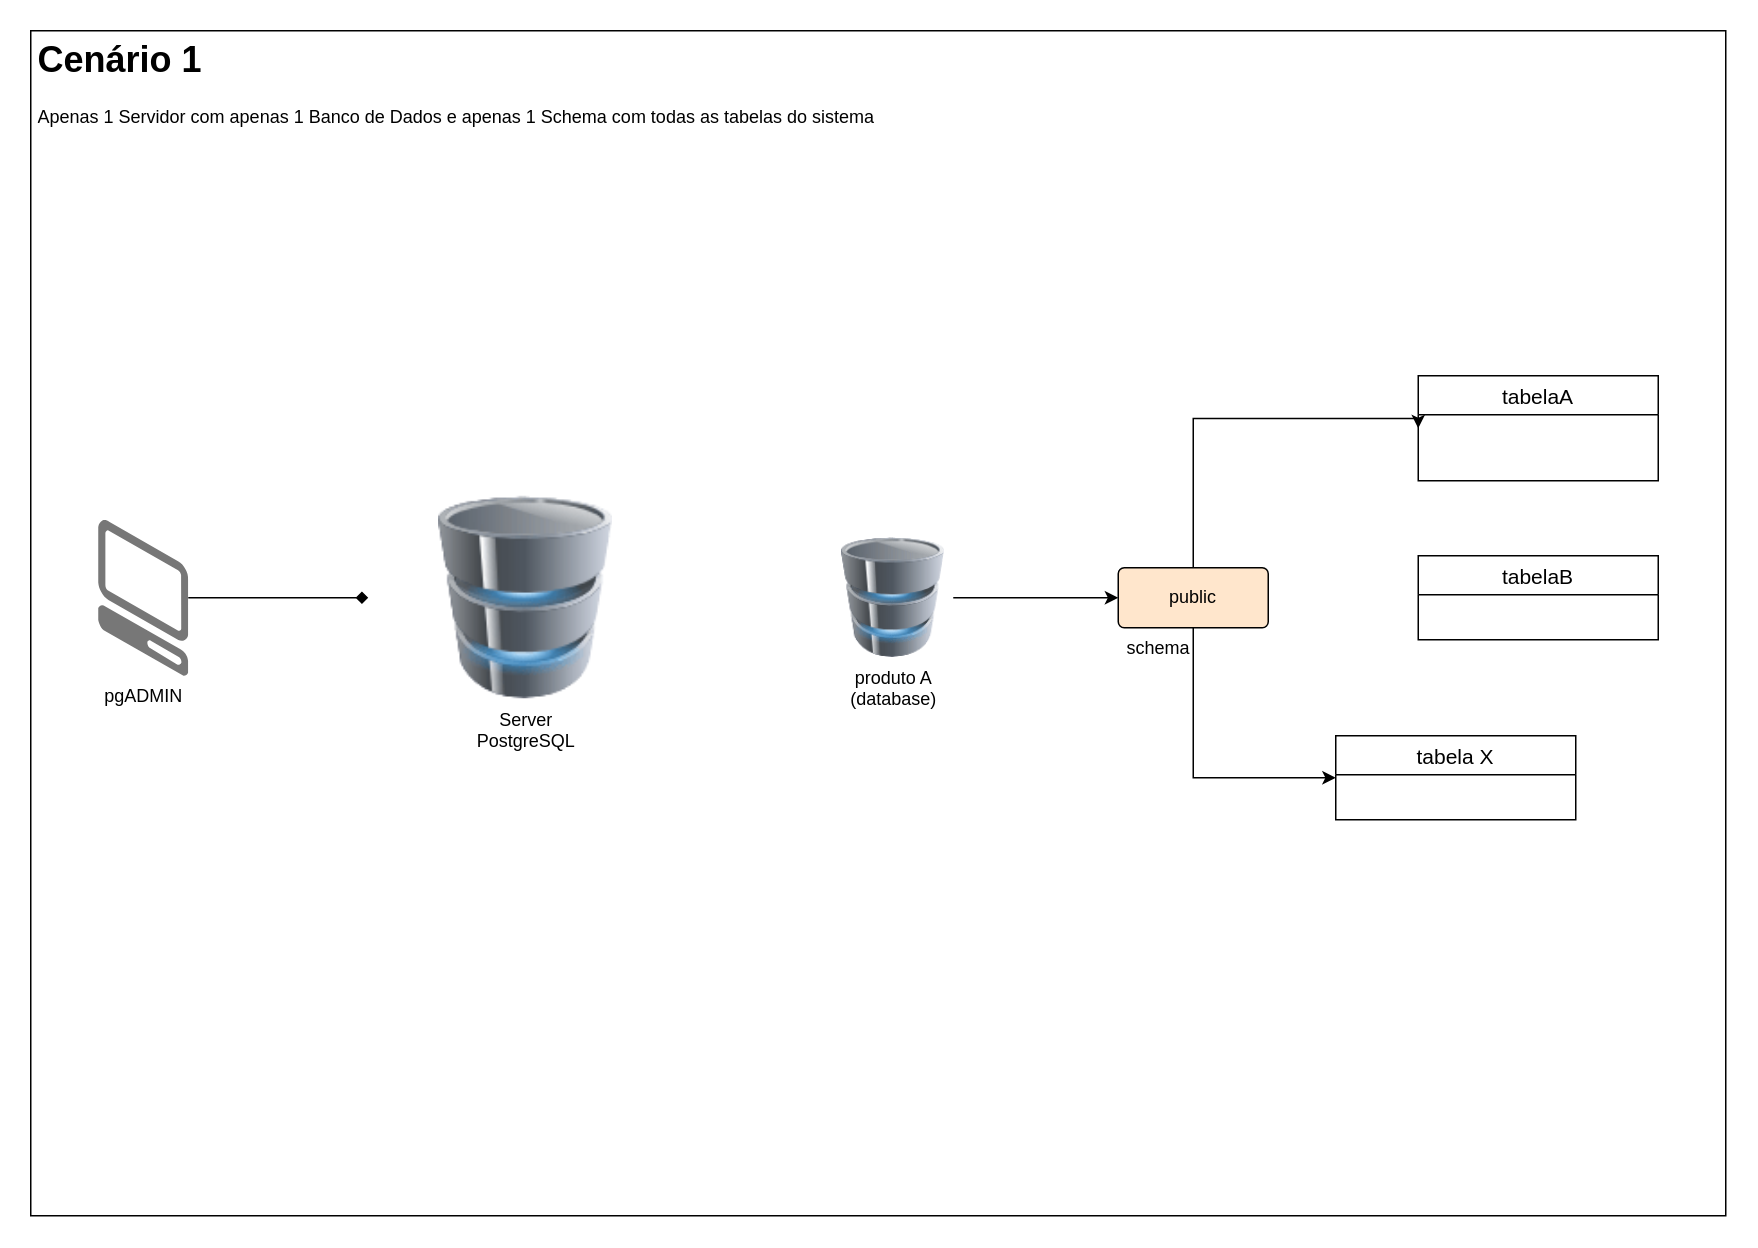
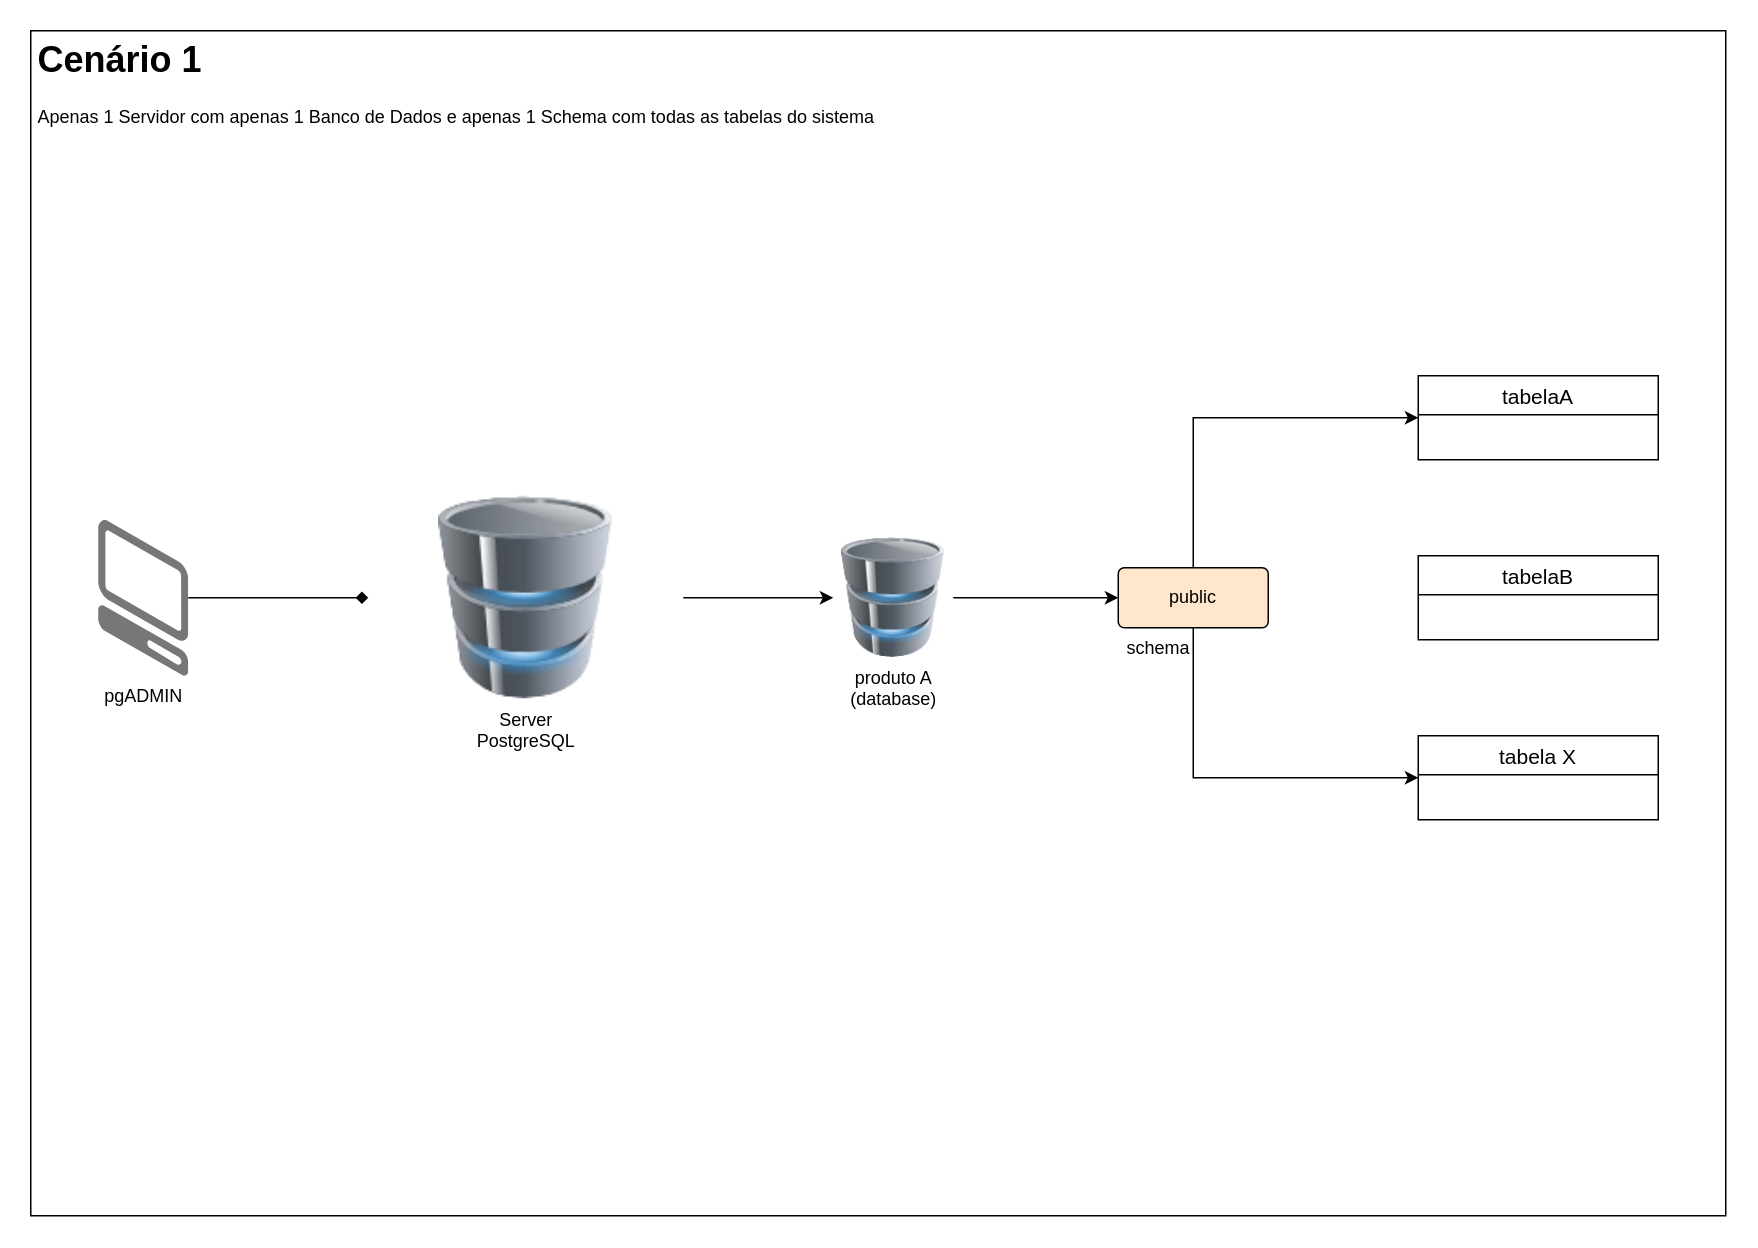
(1538, 428) -> (1538, 418)
none -> (753, 598)
(1456, 778) -> (1538, 778)
